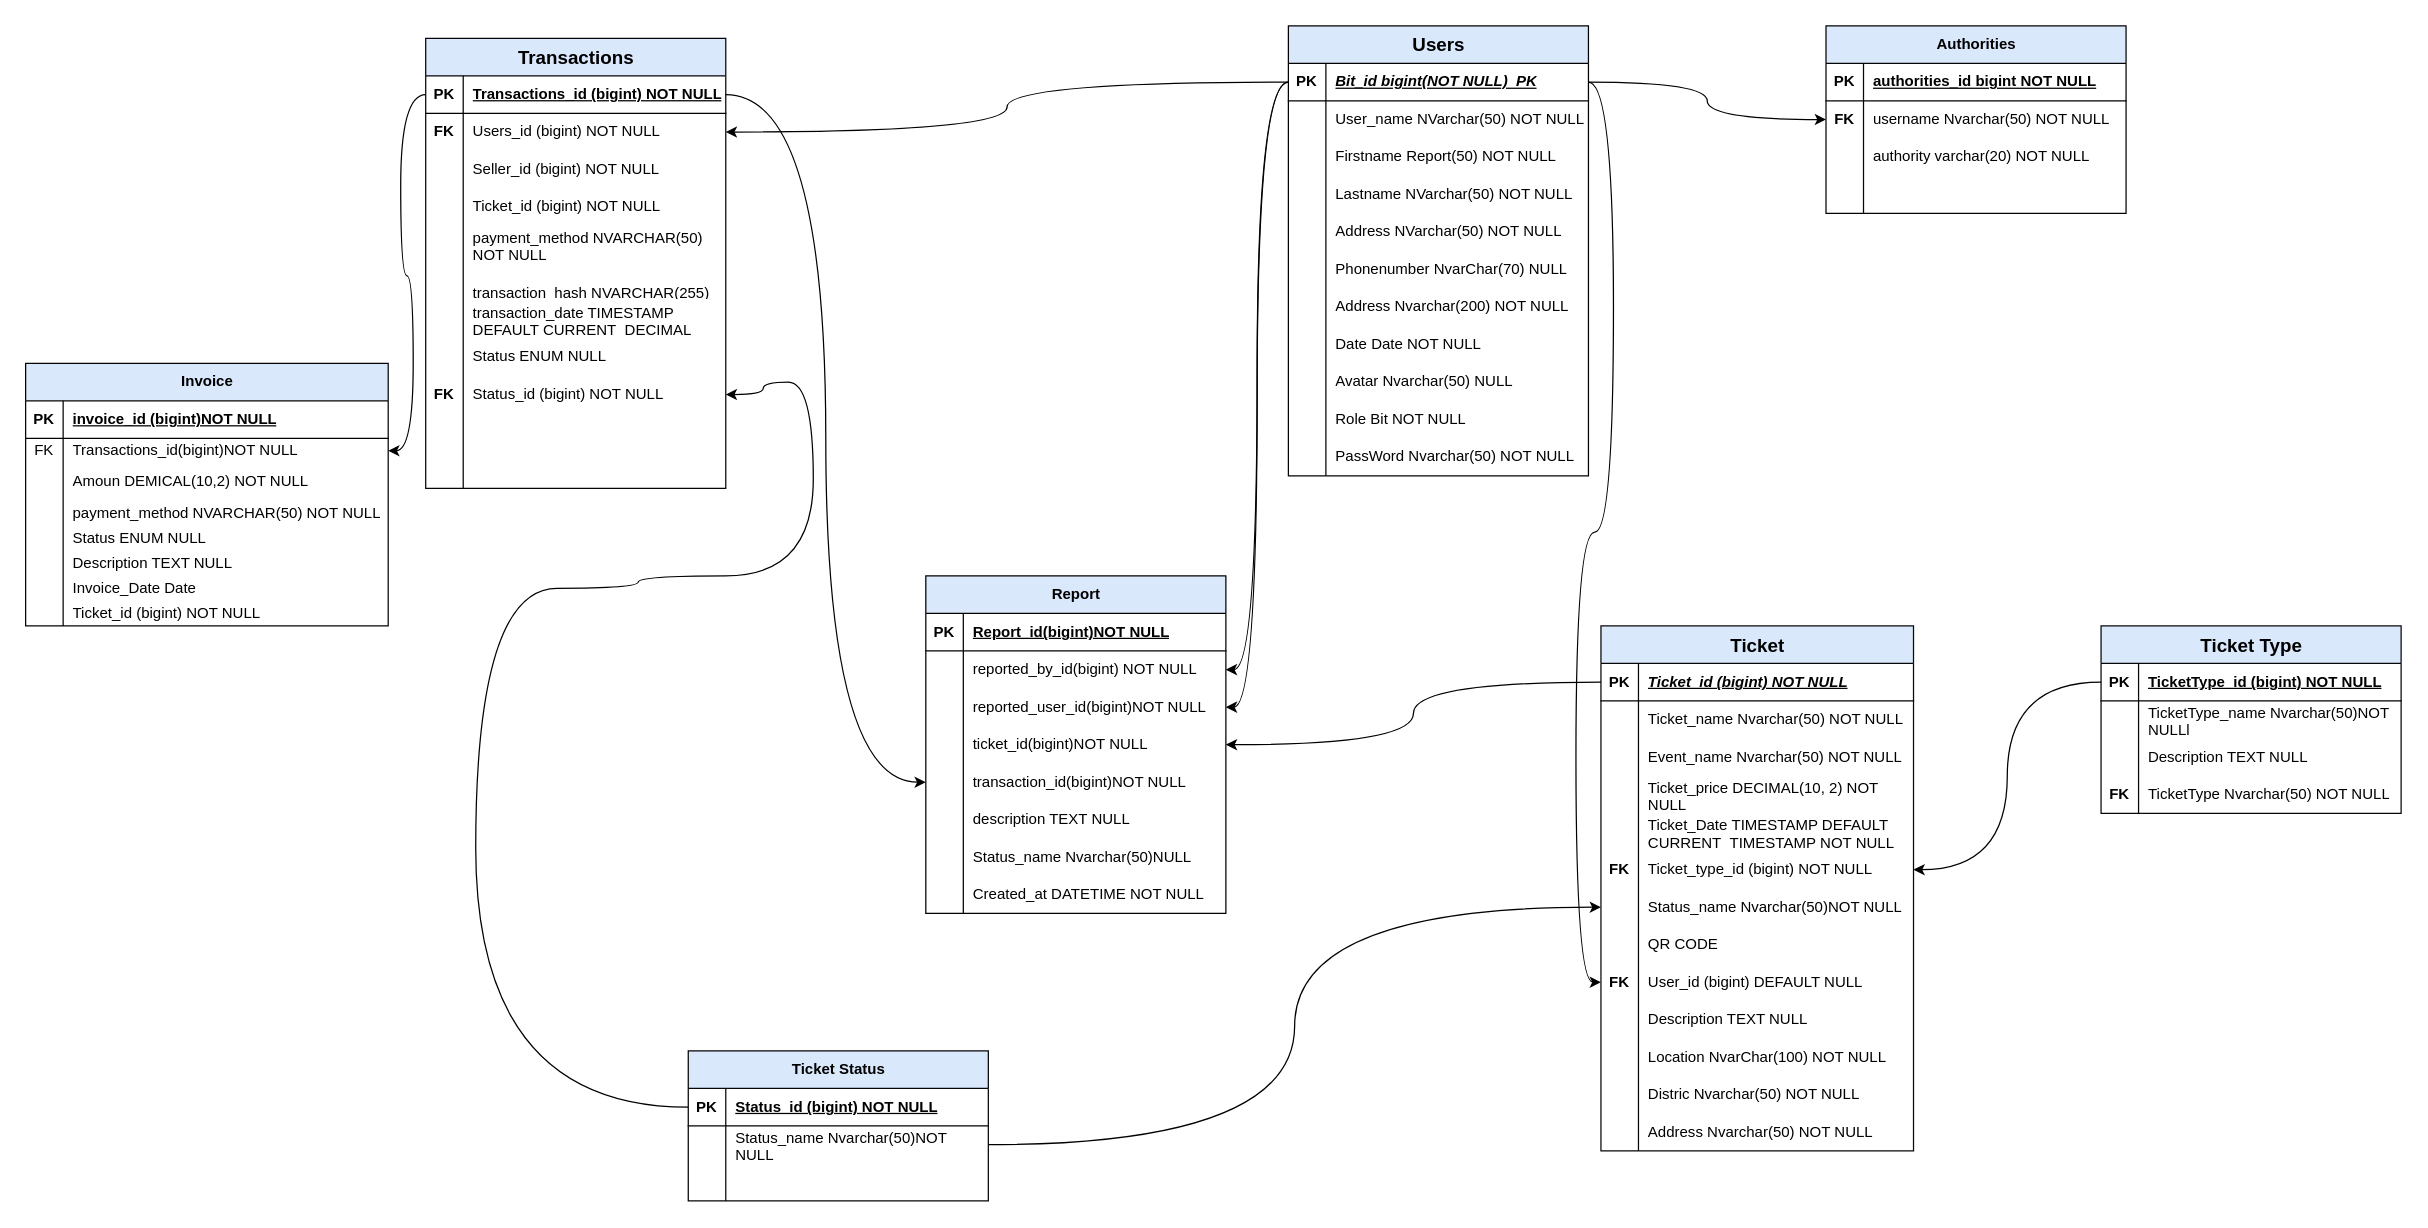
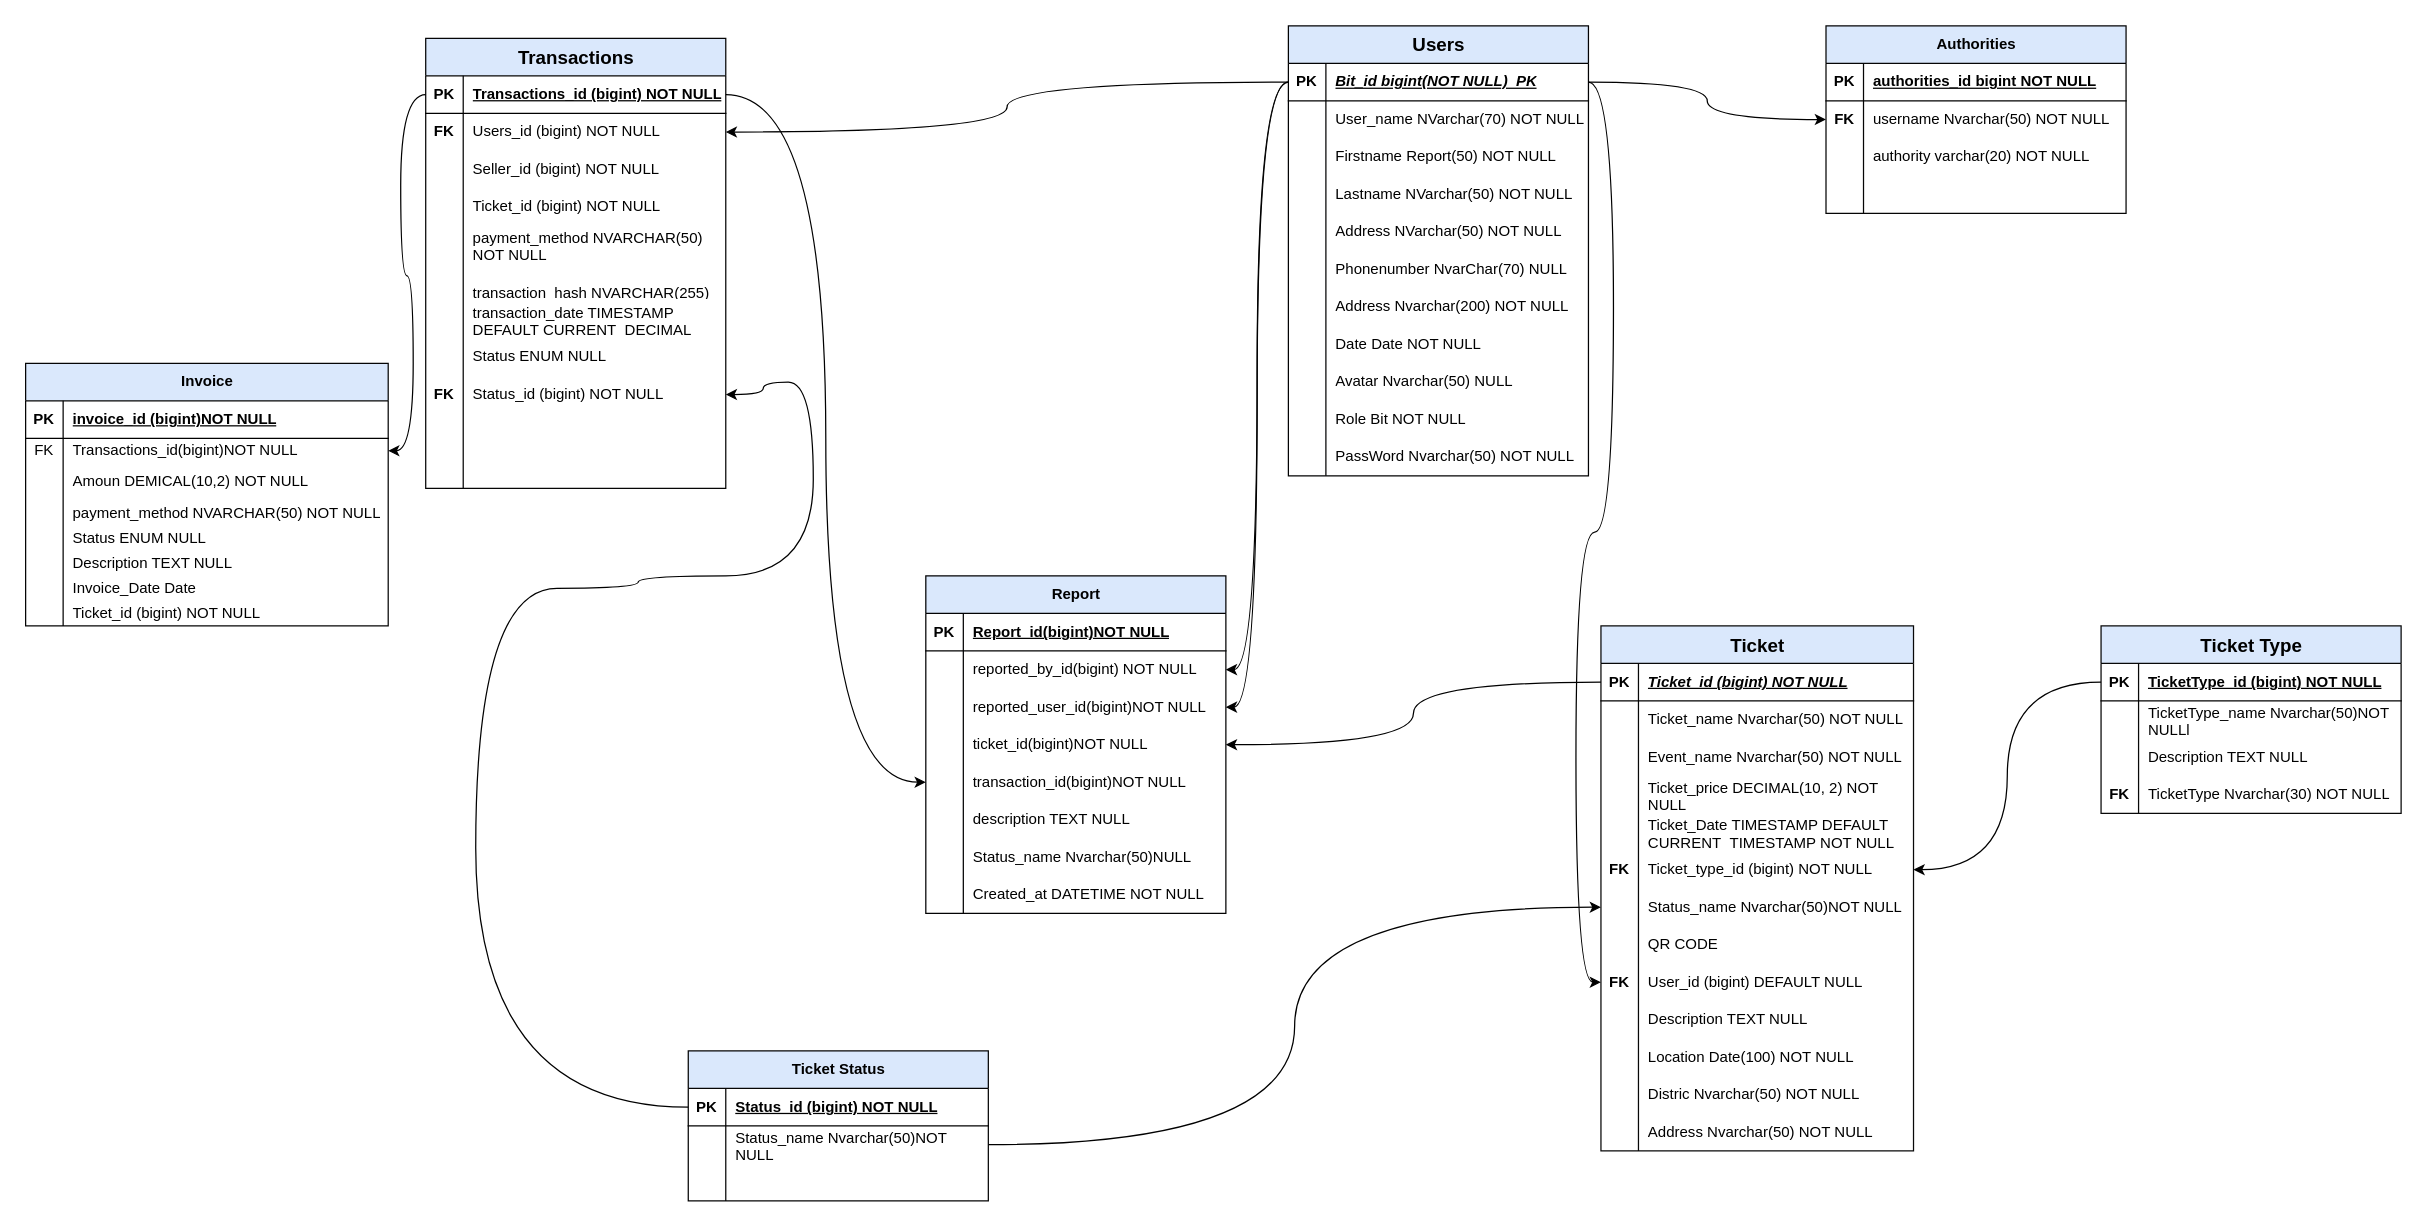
(1460, 119) -> (1460, 119)
(2274, 794) -> (2274, 794)
(1771, 1057) -> (1754, 1057)
